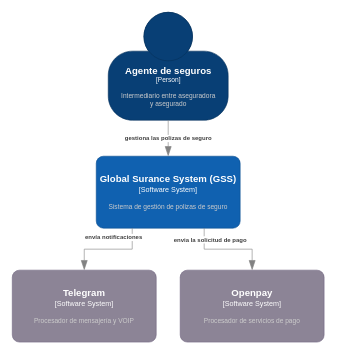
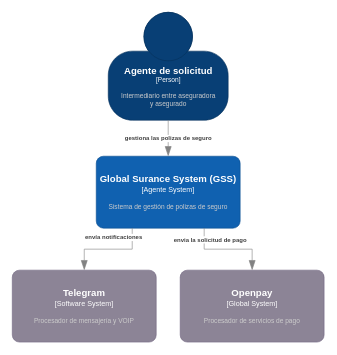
(169, 86) -> (169, 86)
(168, 192) -> (168, 192)
(252, 306) -> (252, 306)
